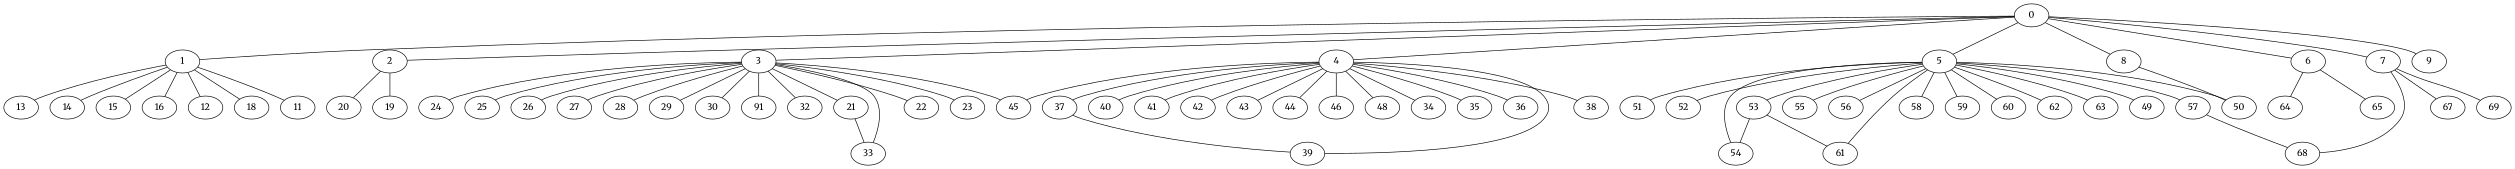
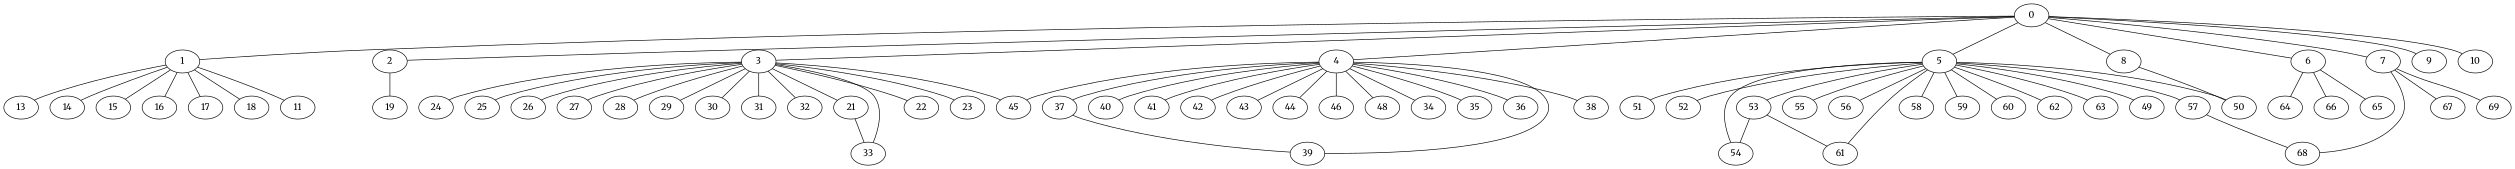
none -> (2475, 61)
(206, 108) -> (206, 108)
(344, 108) -> none
(759, 108) -> (759, 108)
none -> (2331, 108)
